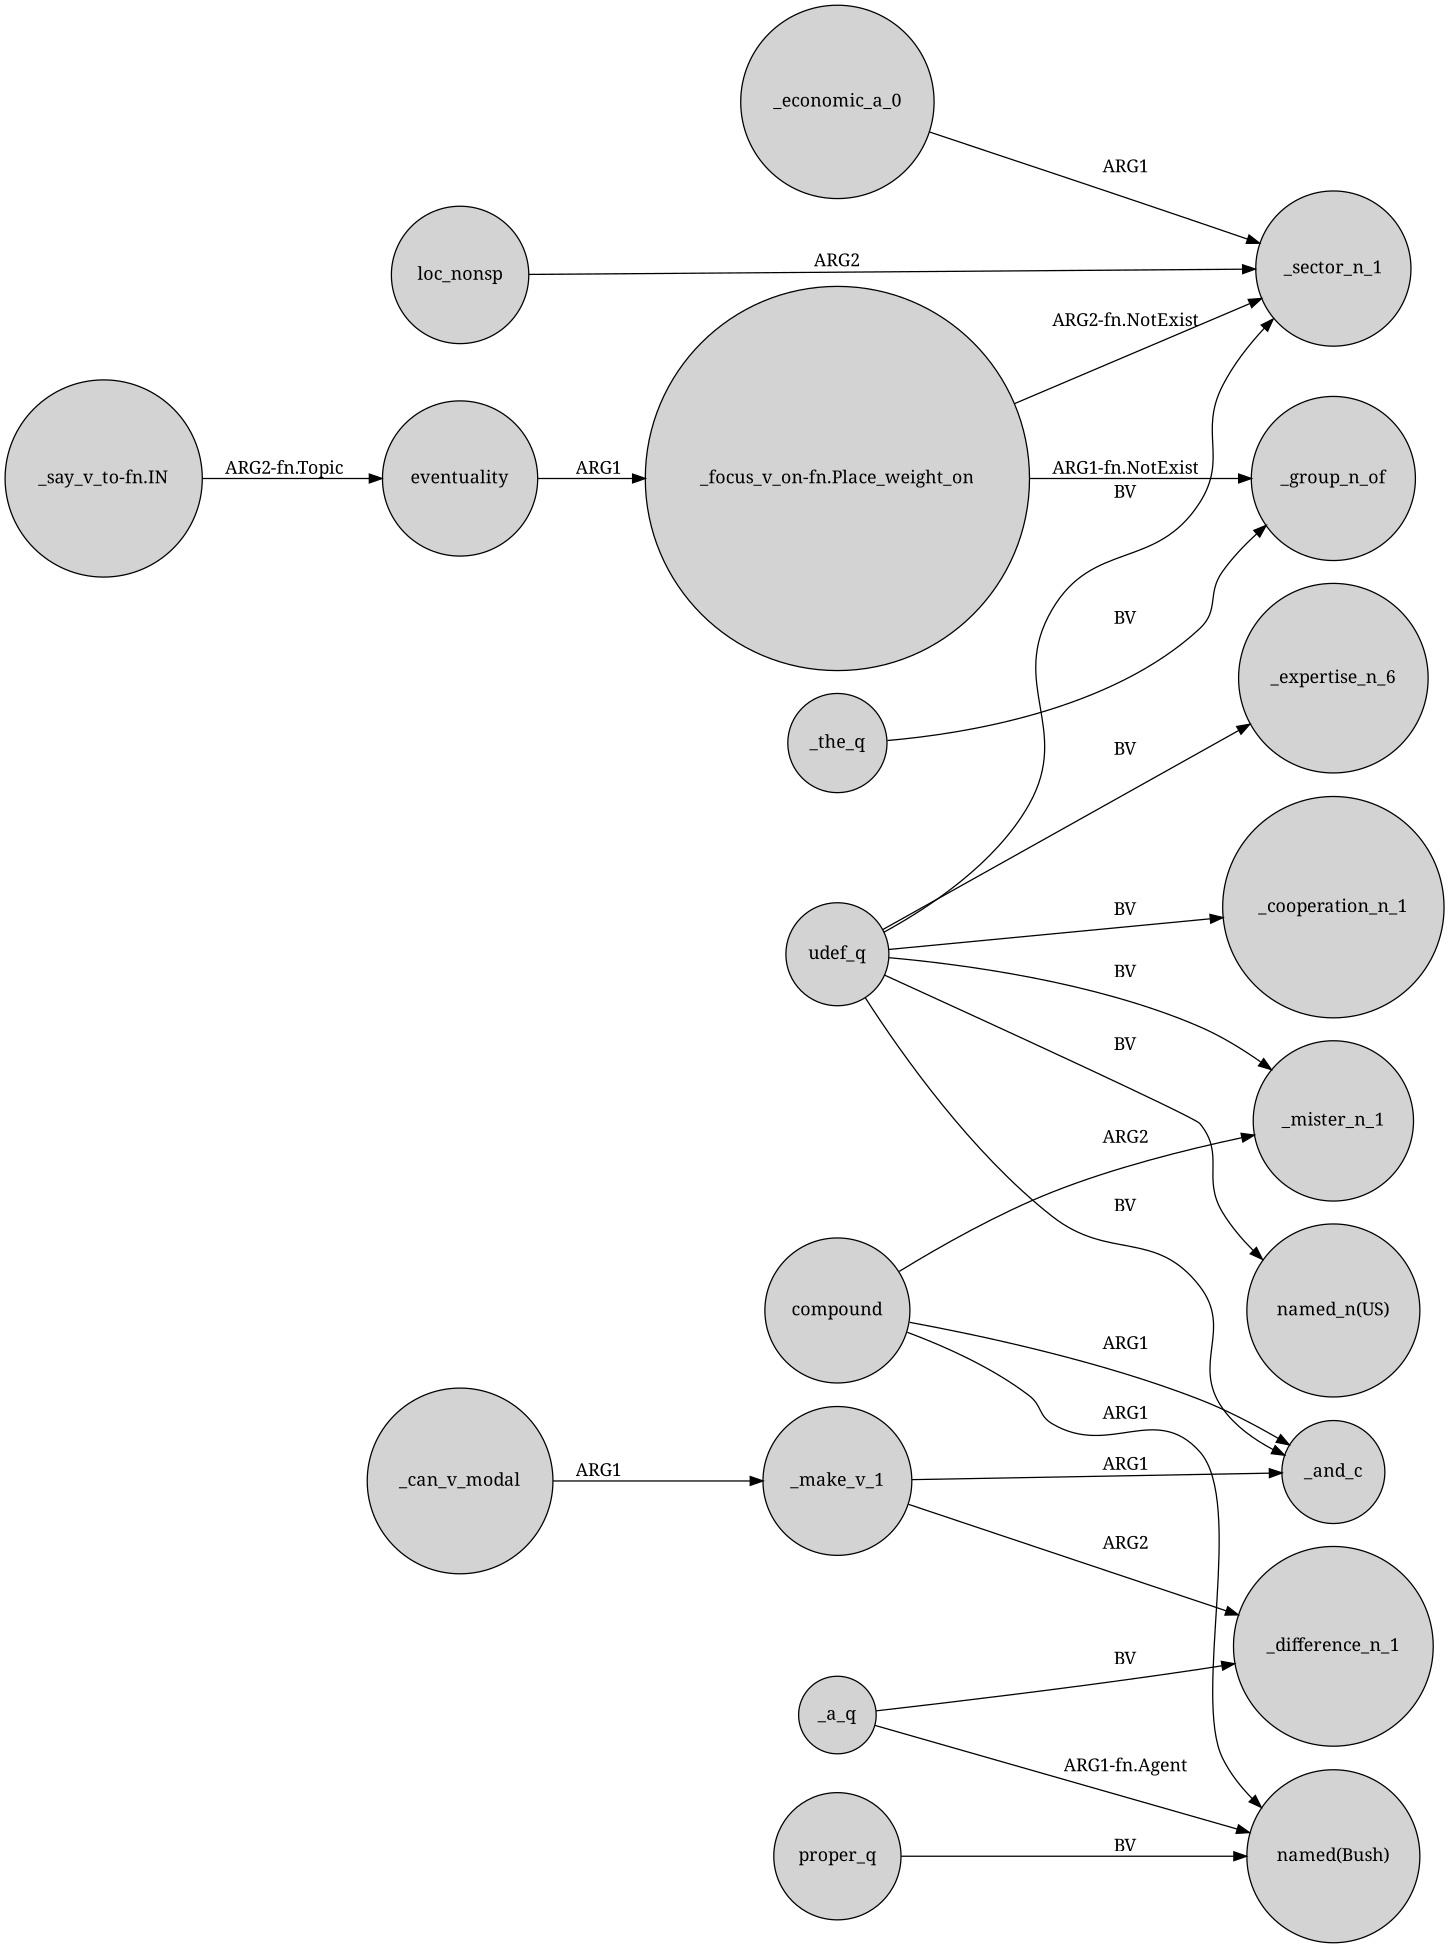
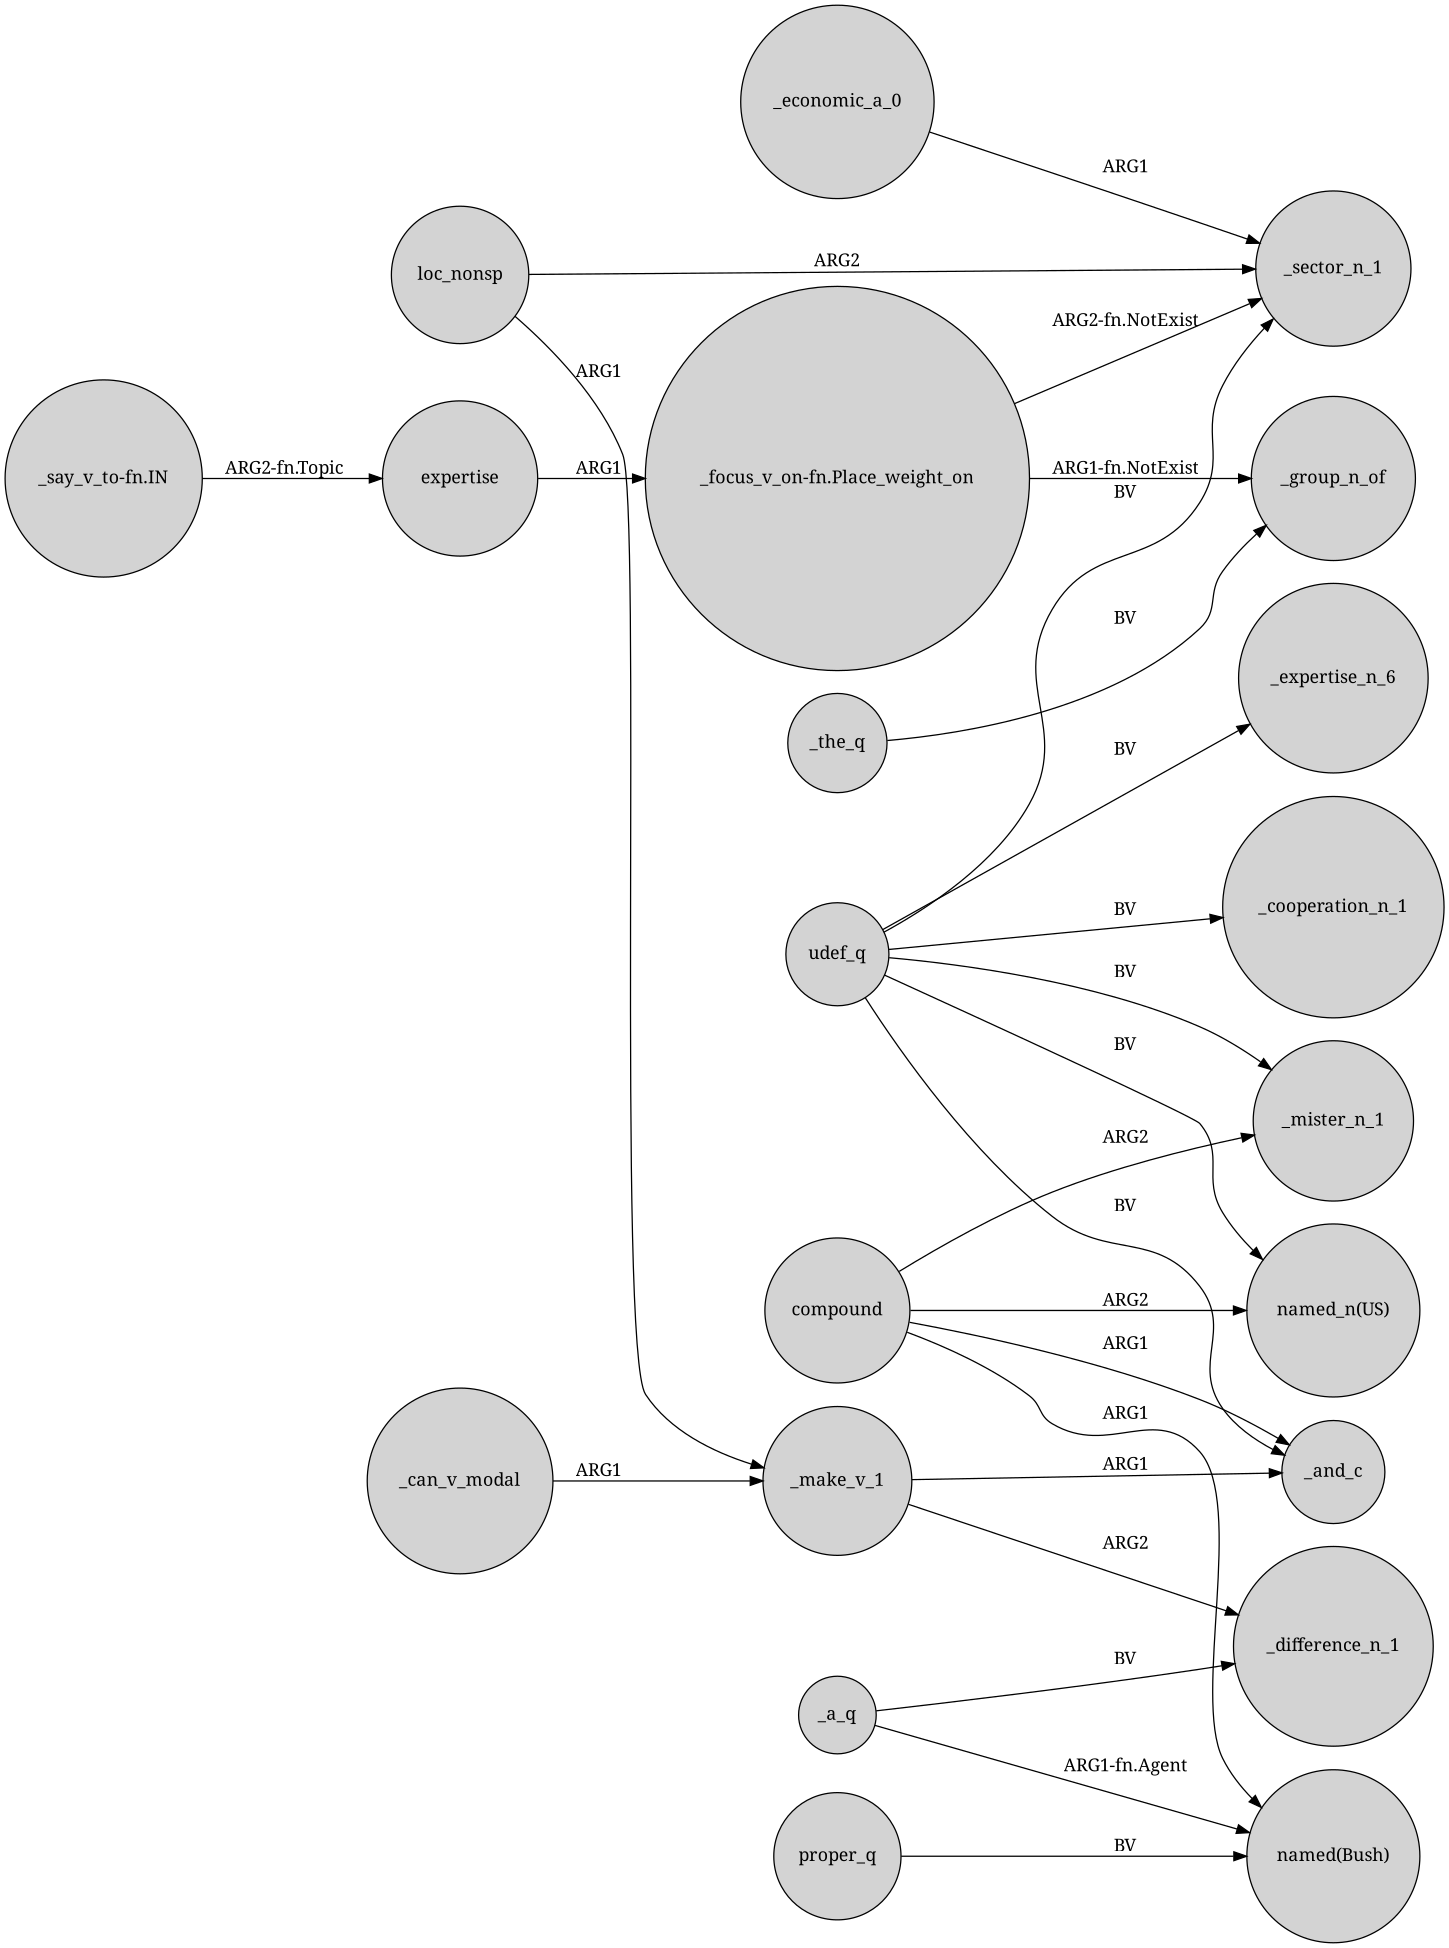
(460, 478) -> (460, 478)
none -> (631, 901)
none -> (1072, 1310)
